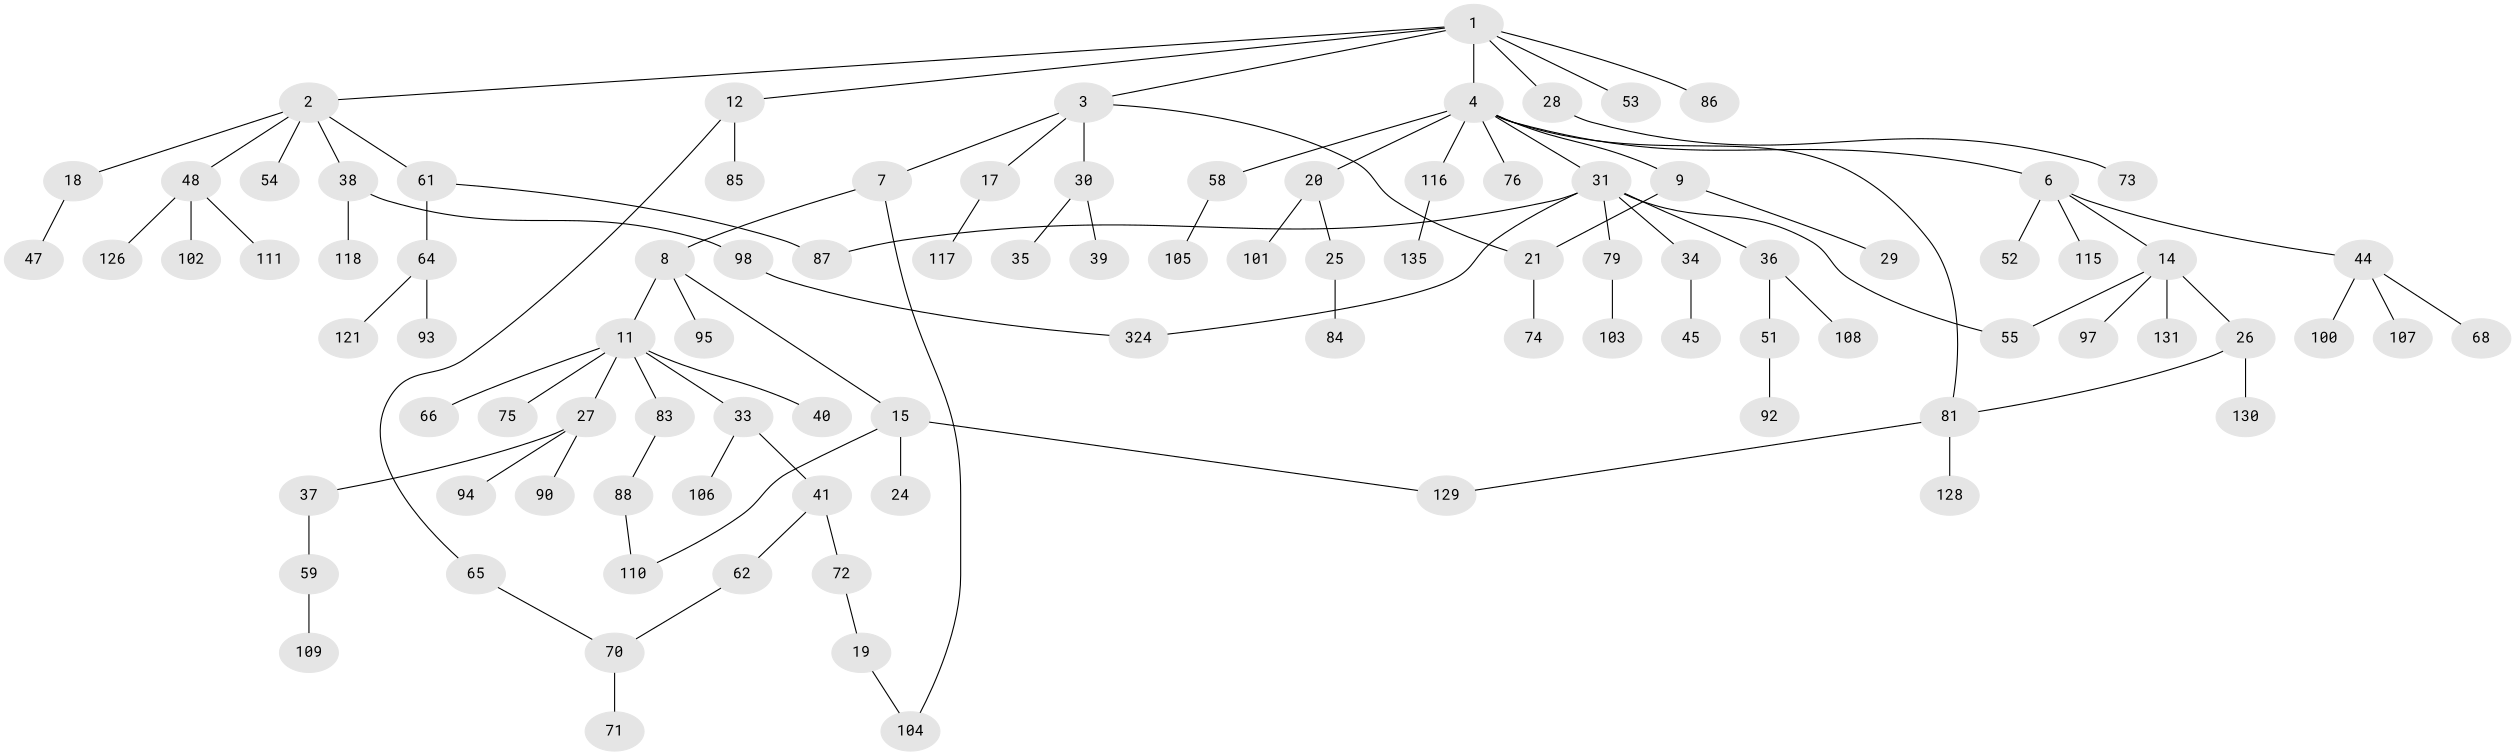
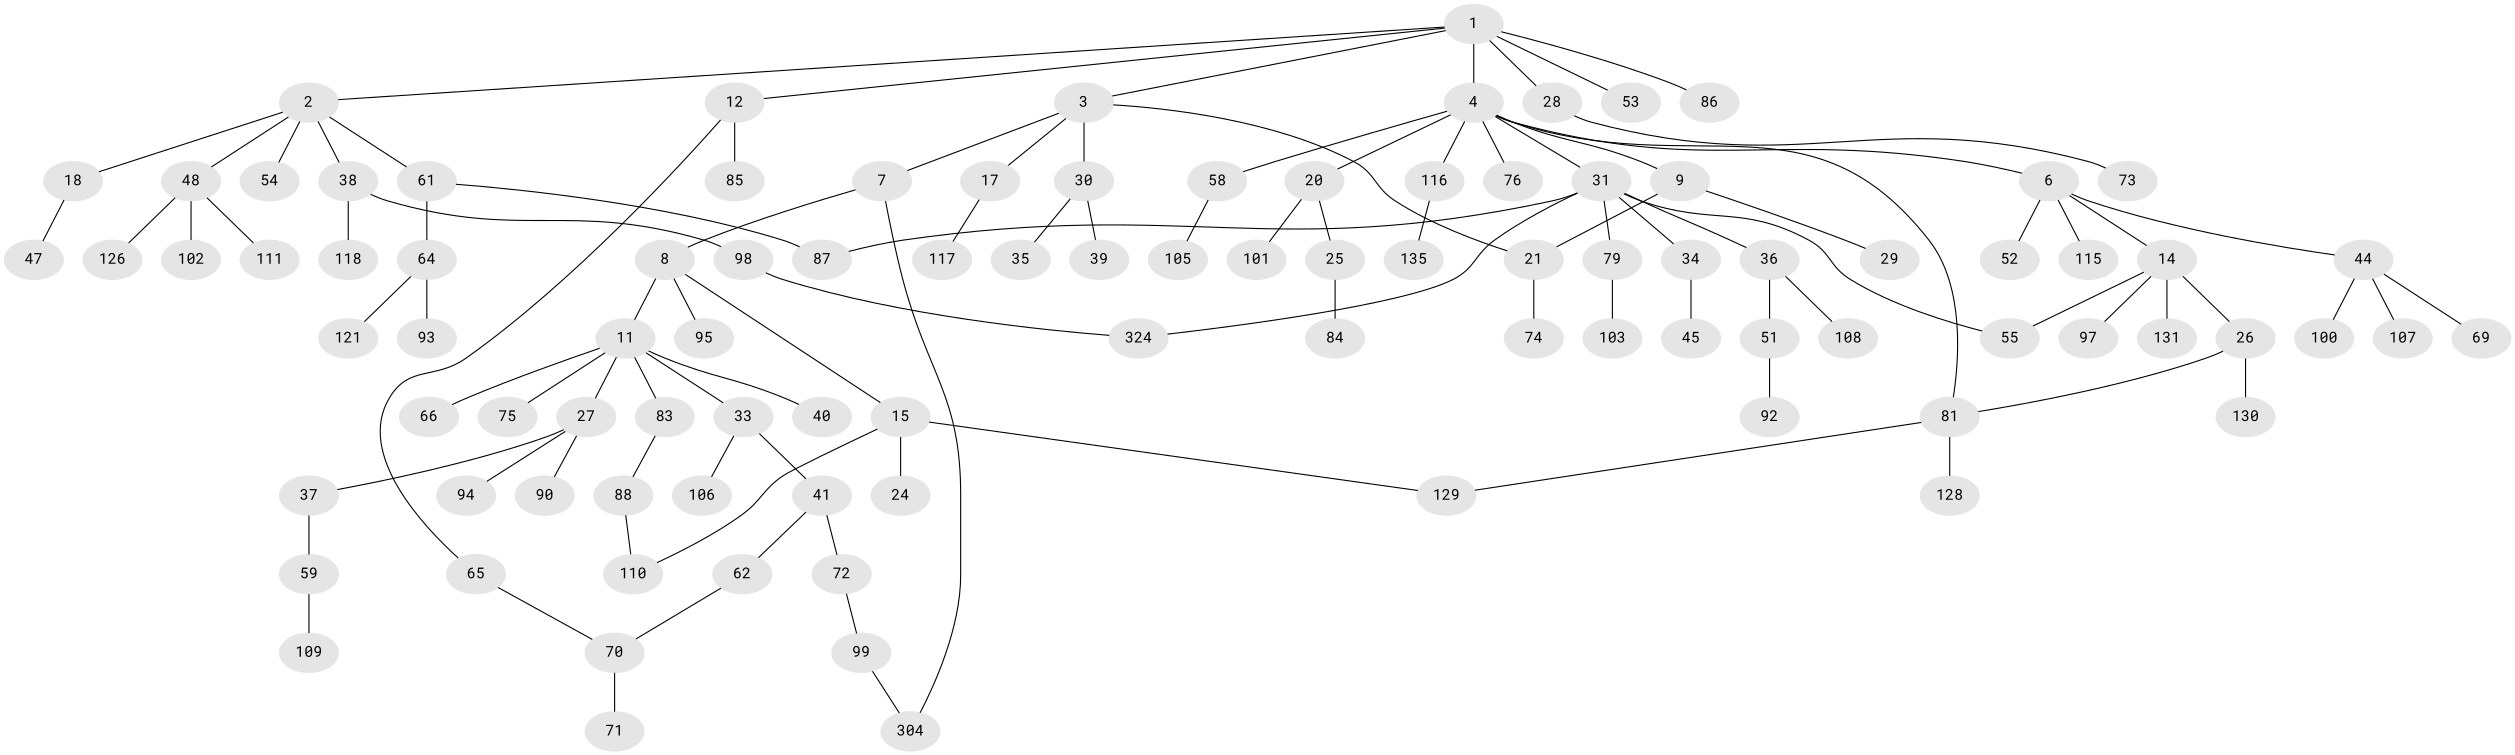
(2481, 338) -> (2481, 338)
(861, 653) -> (861, 653)
(910, 731) -> (910, 731)
